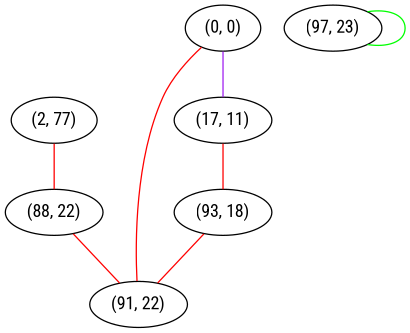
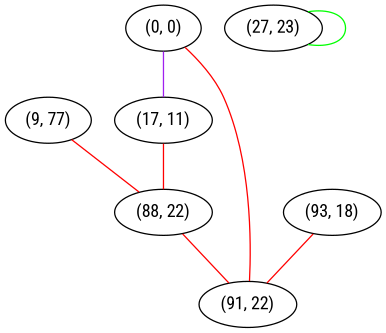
(333, 28) -> (273, 28)
(54, 120) -> (48, 120)
(223, 166) -> (163, 166)
